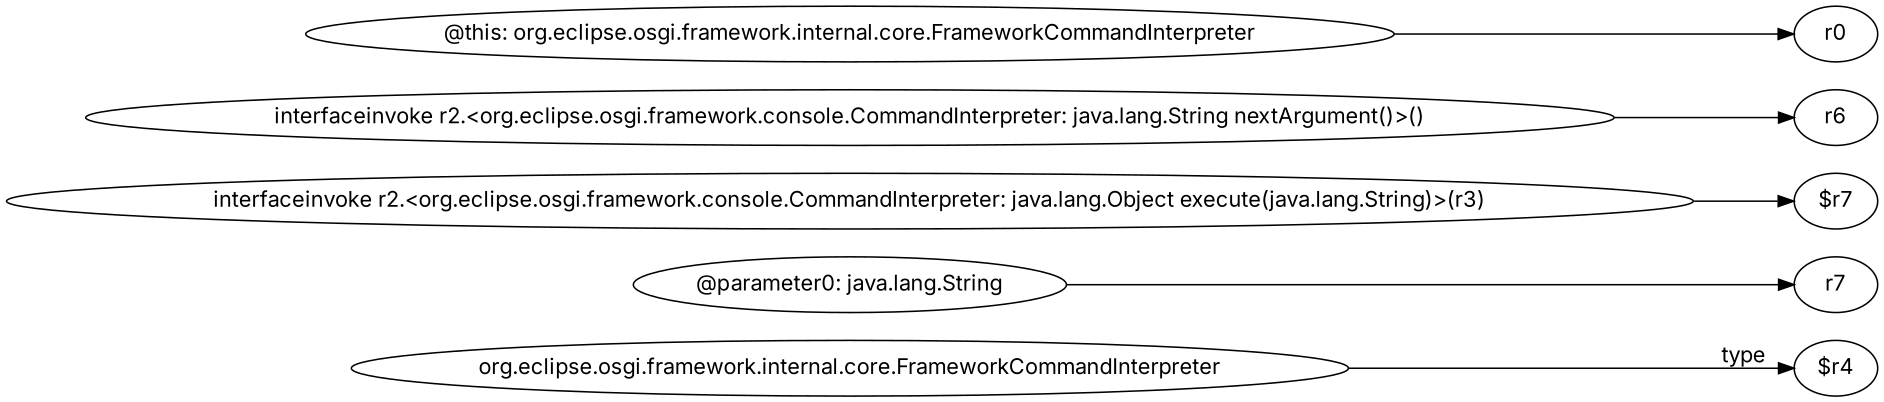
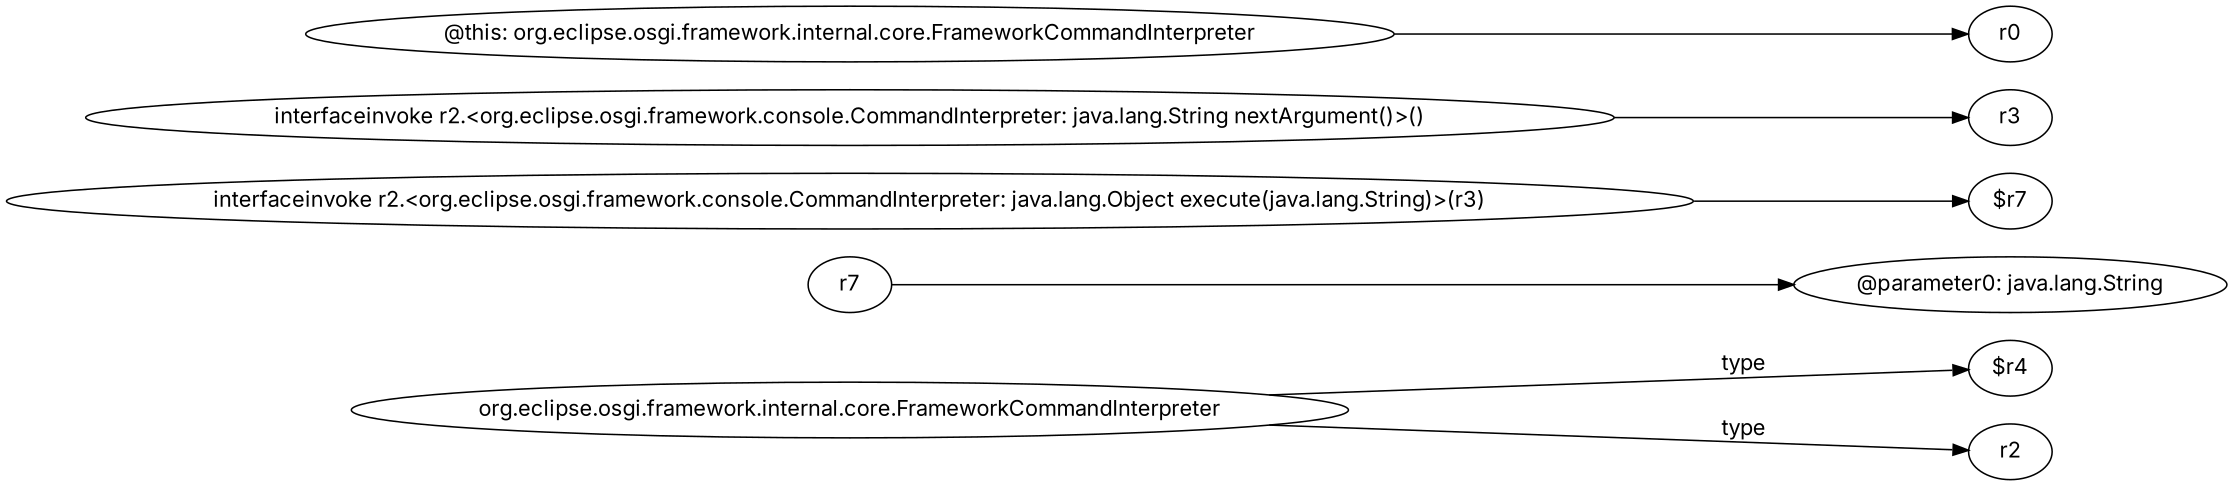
(1836, 118) -> (2010, 118)
(1422, 285) -> (1335, 285)
none -> (2010, 452)
